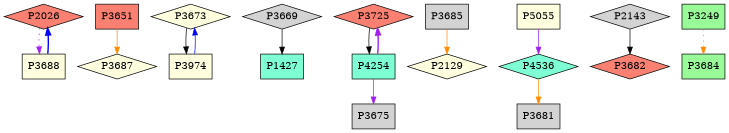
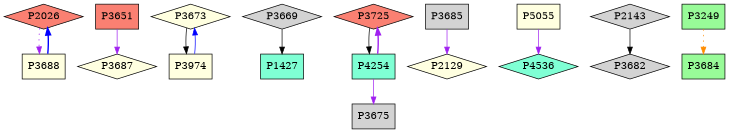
(117, 38) -> (117, 38)
(447, 38) -> (447, 38)
(630, 67) -> (630, 67)
(539, 116) -> none
